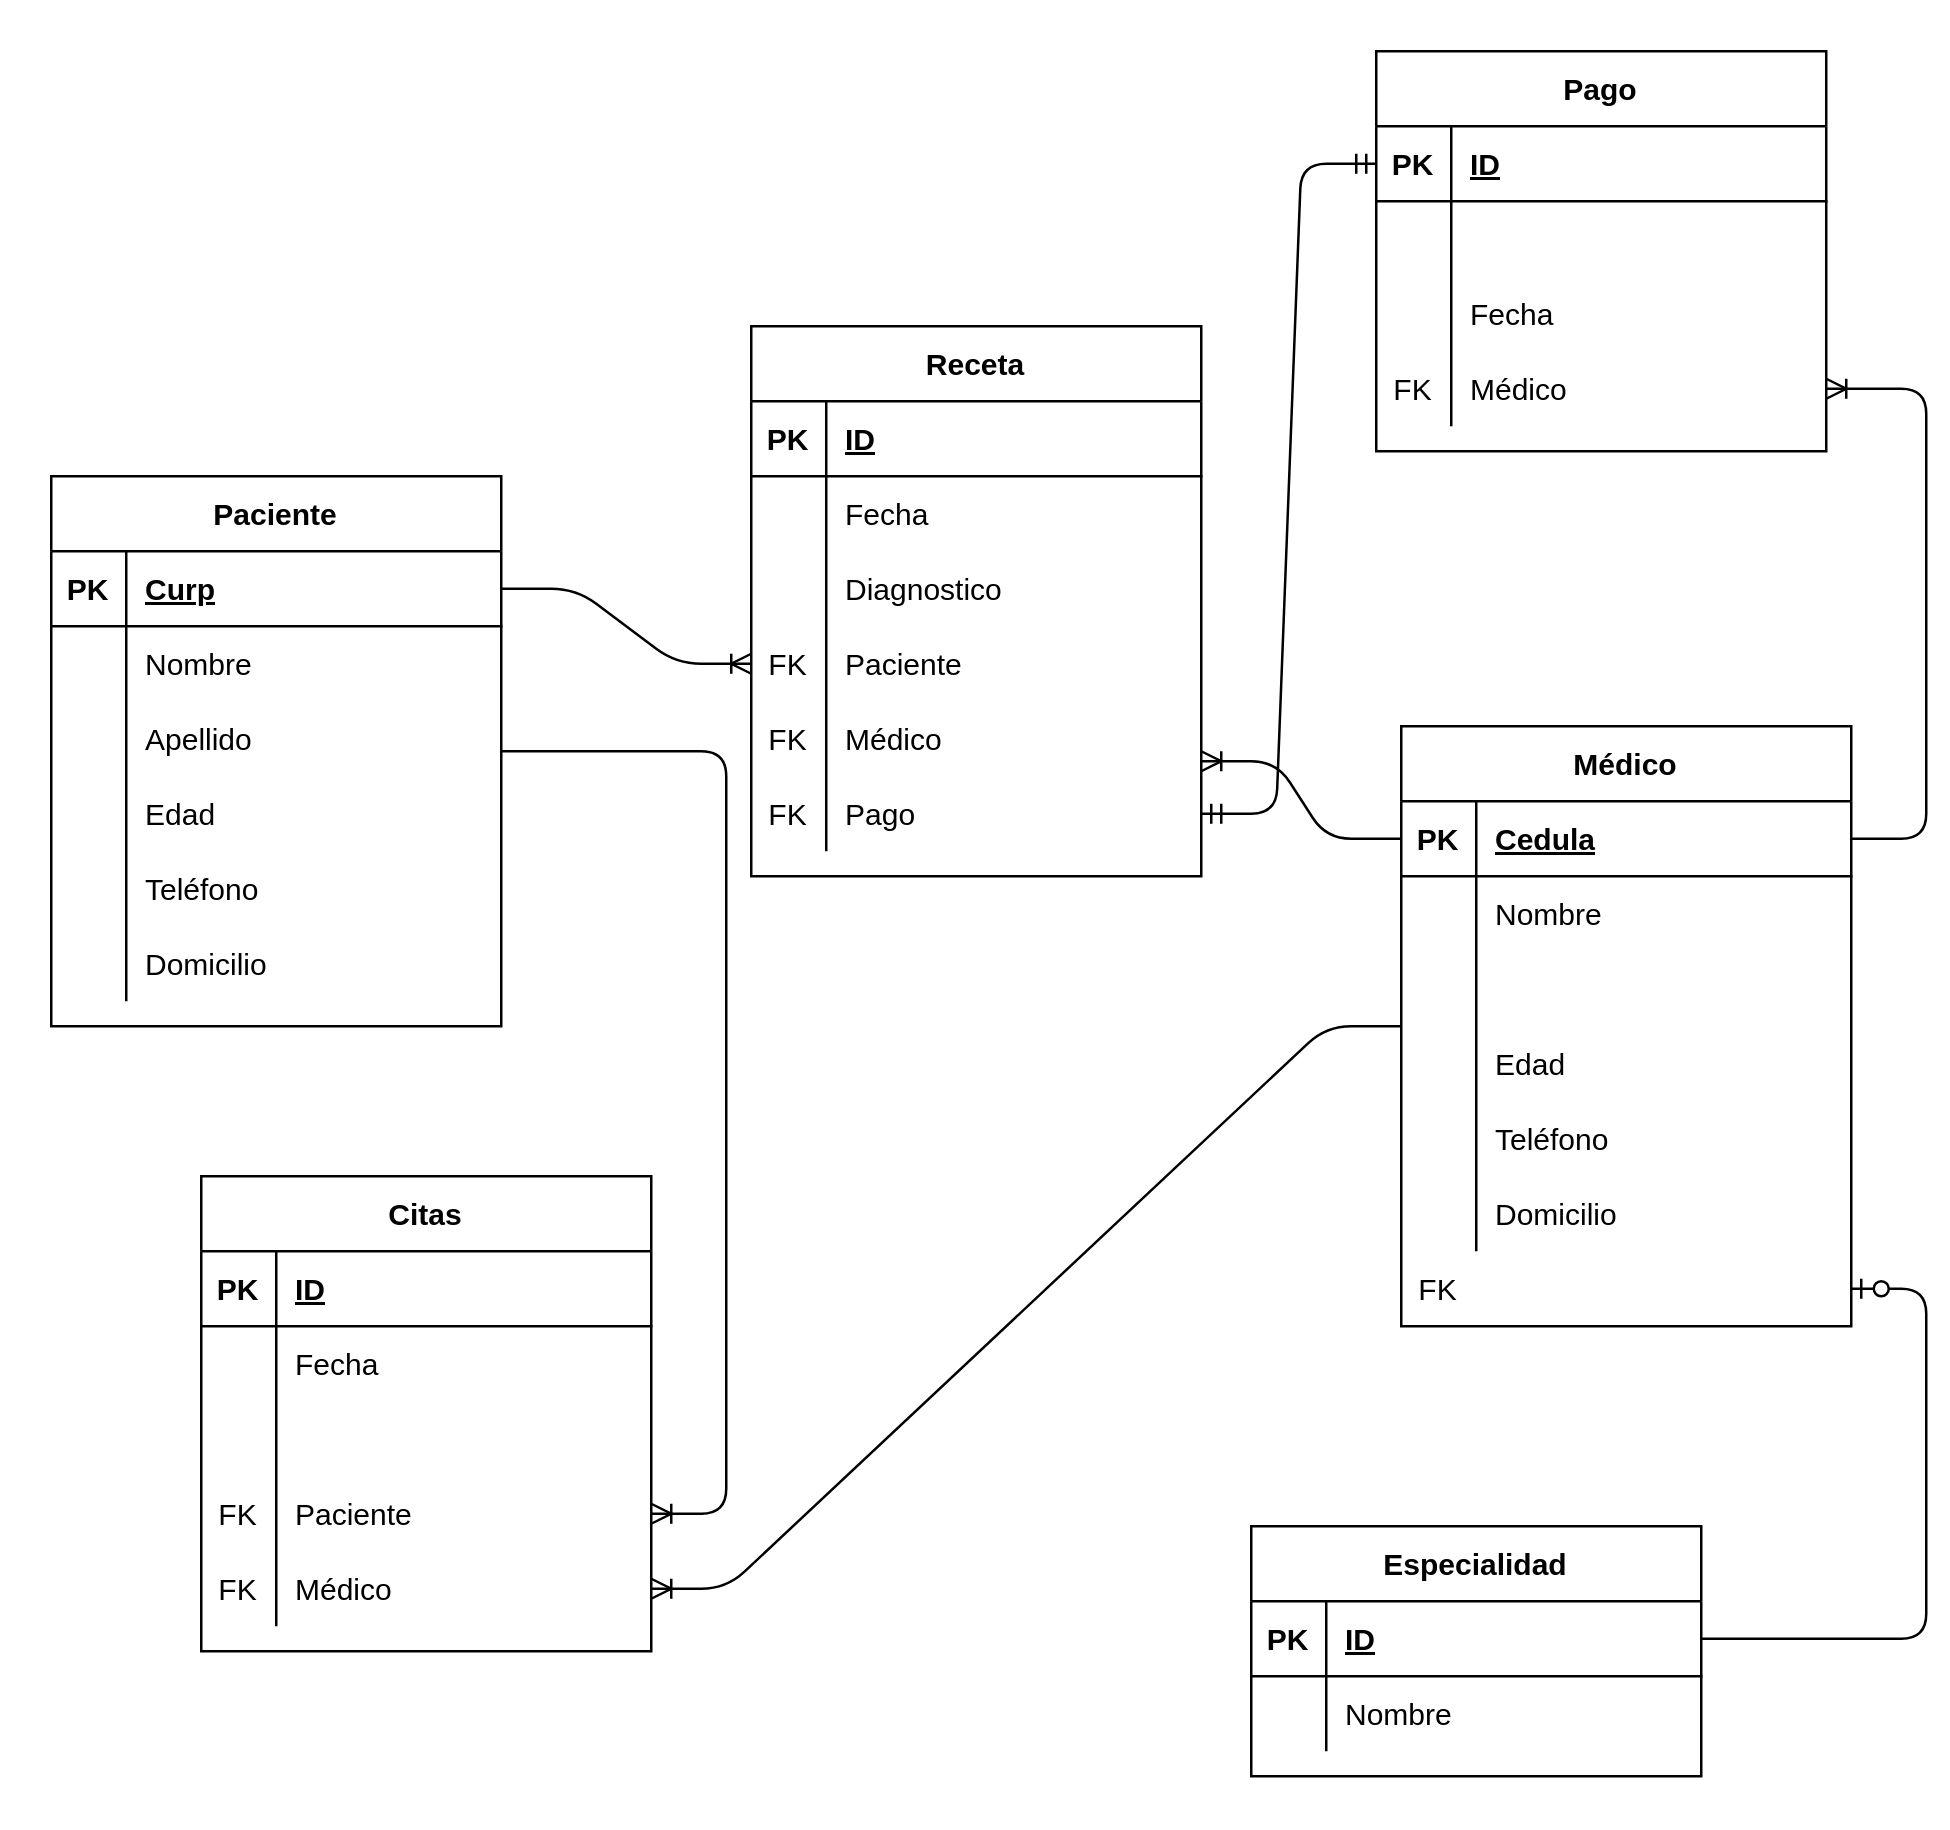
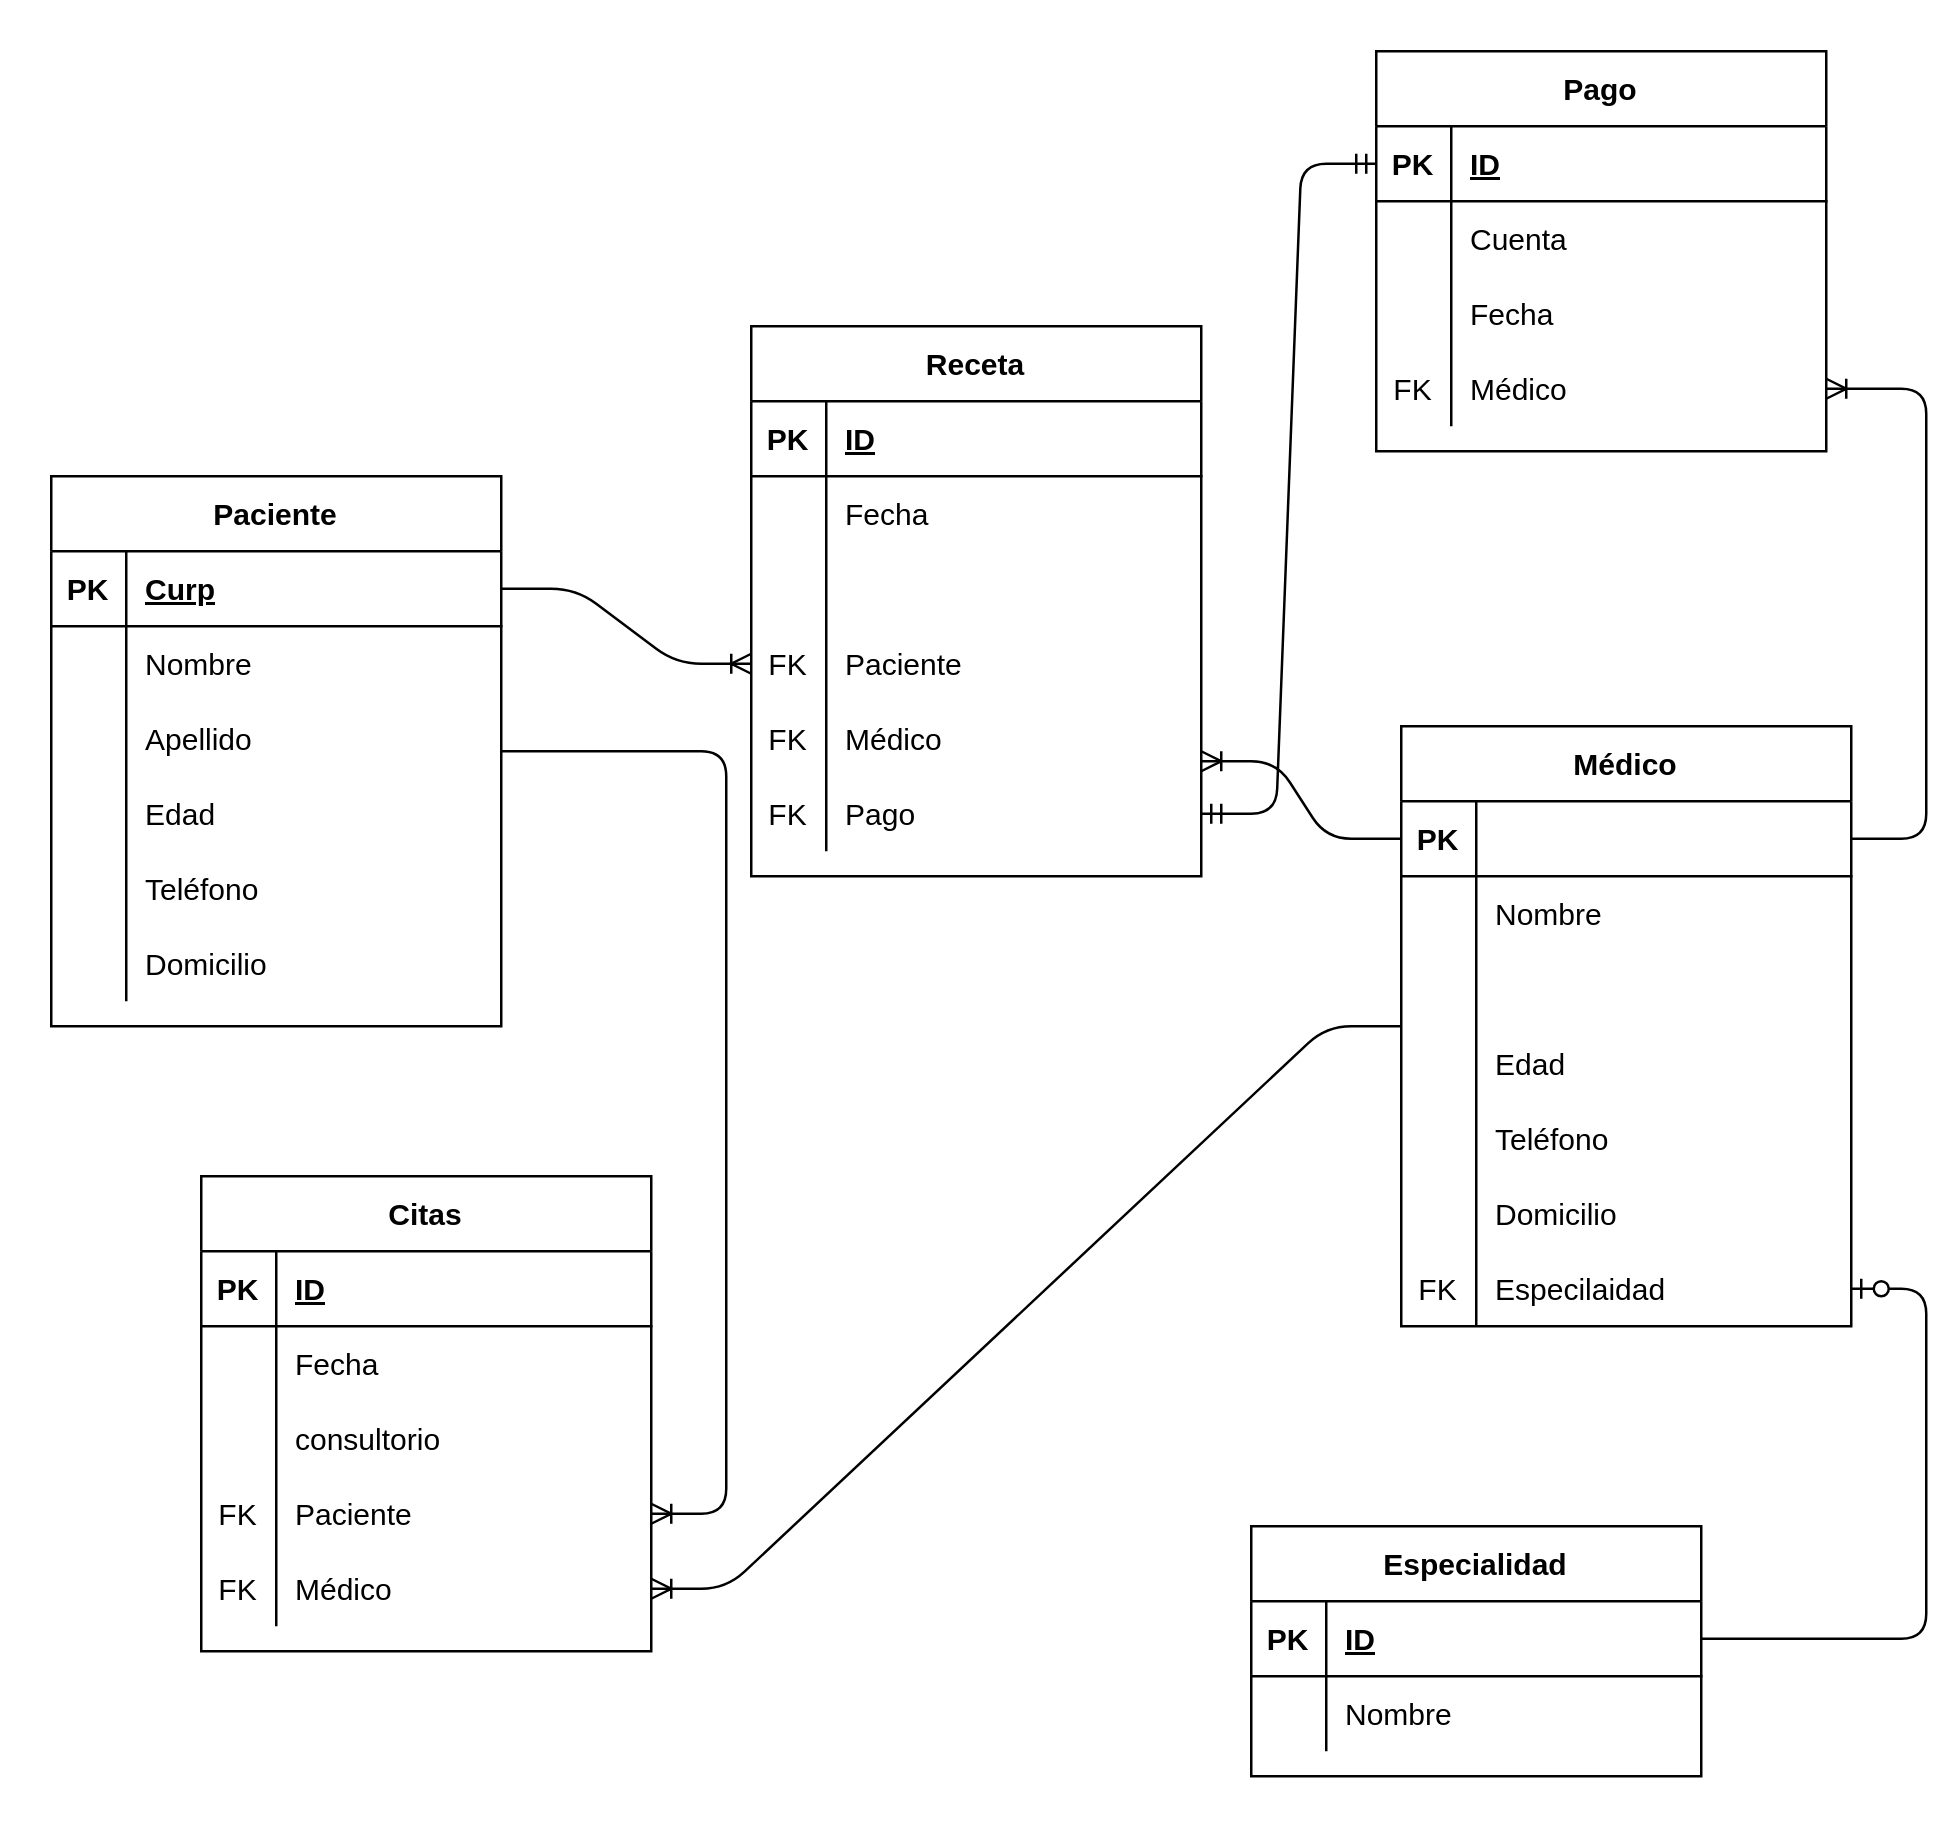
none -> (1639, 239)
(1014, 589) -> none
(1664, 839) -> none
none -> (1664, 1289)
none -> (464, 1439)
